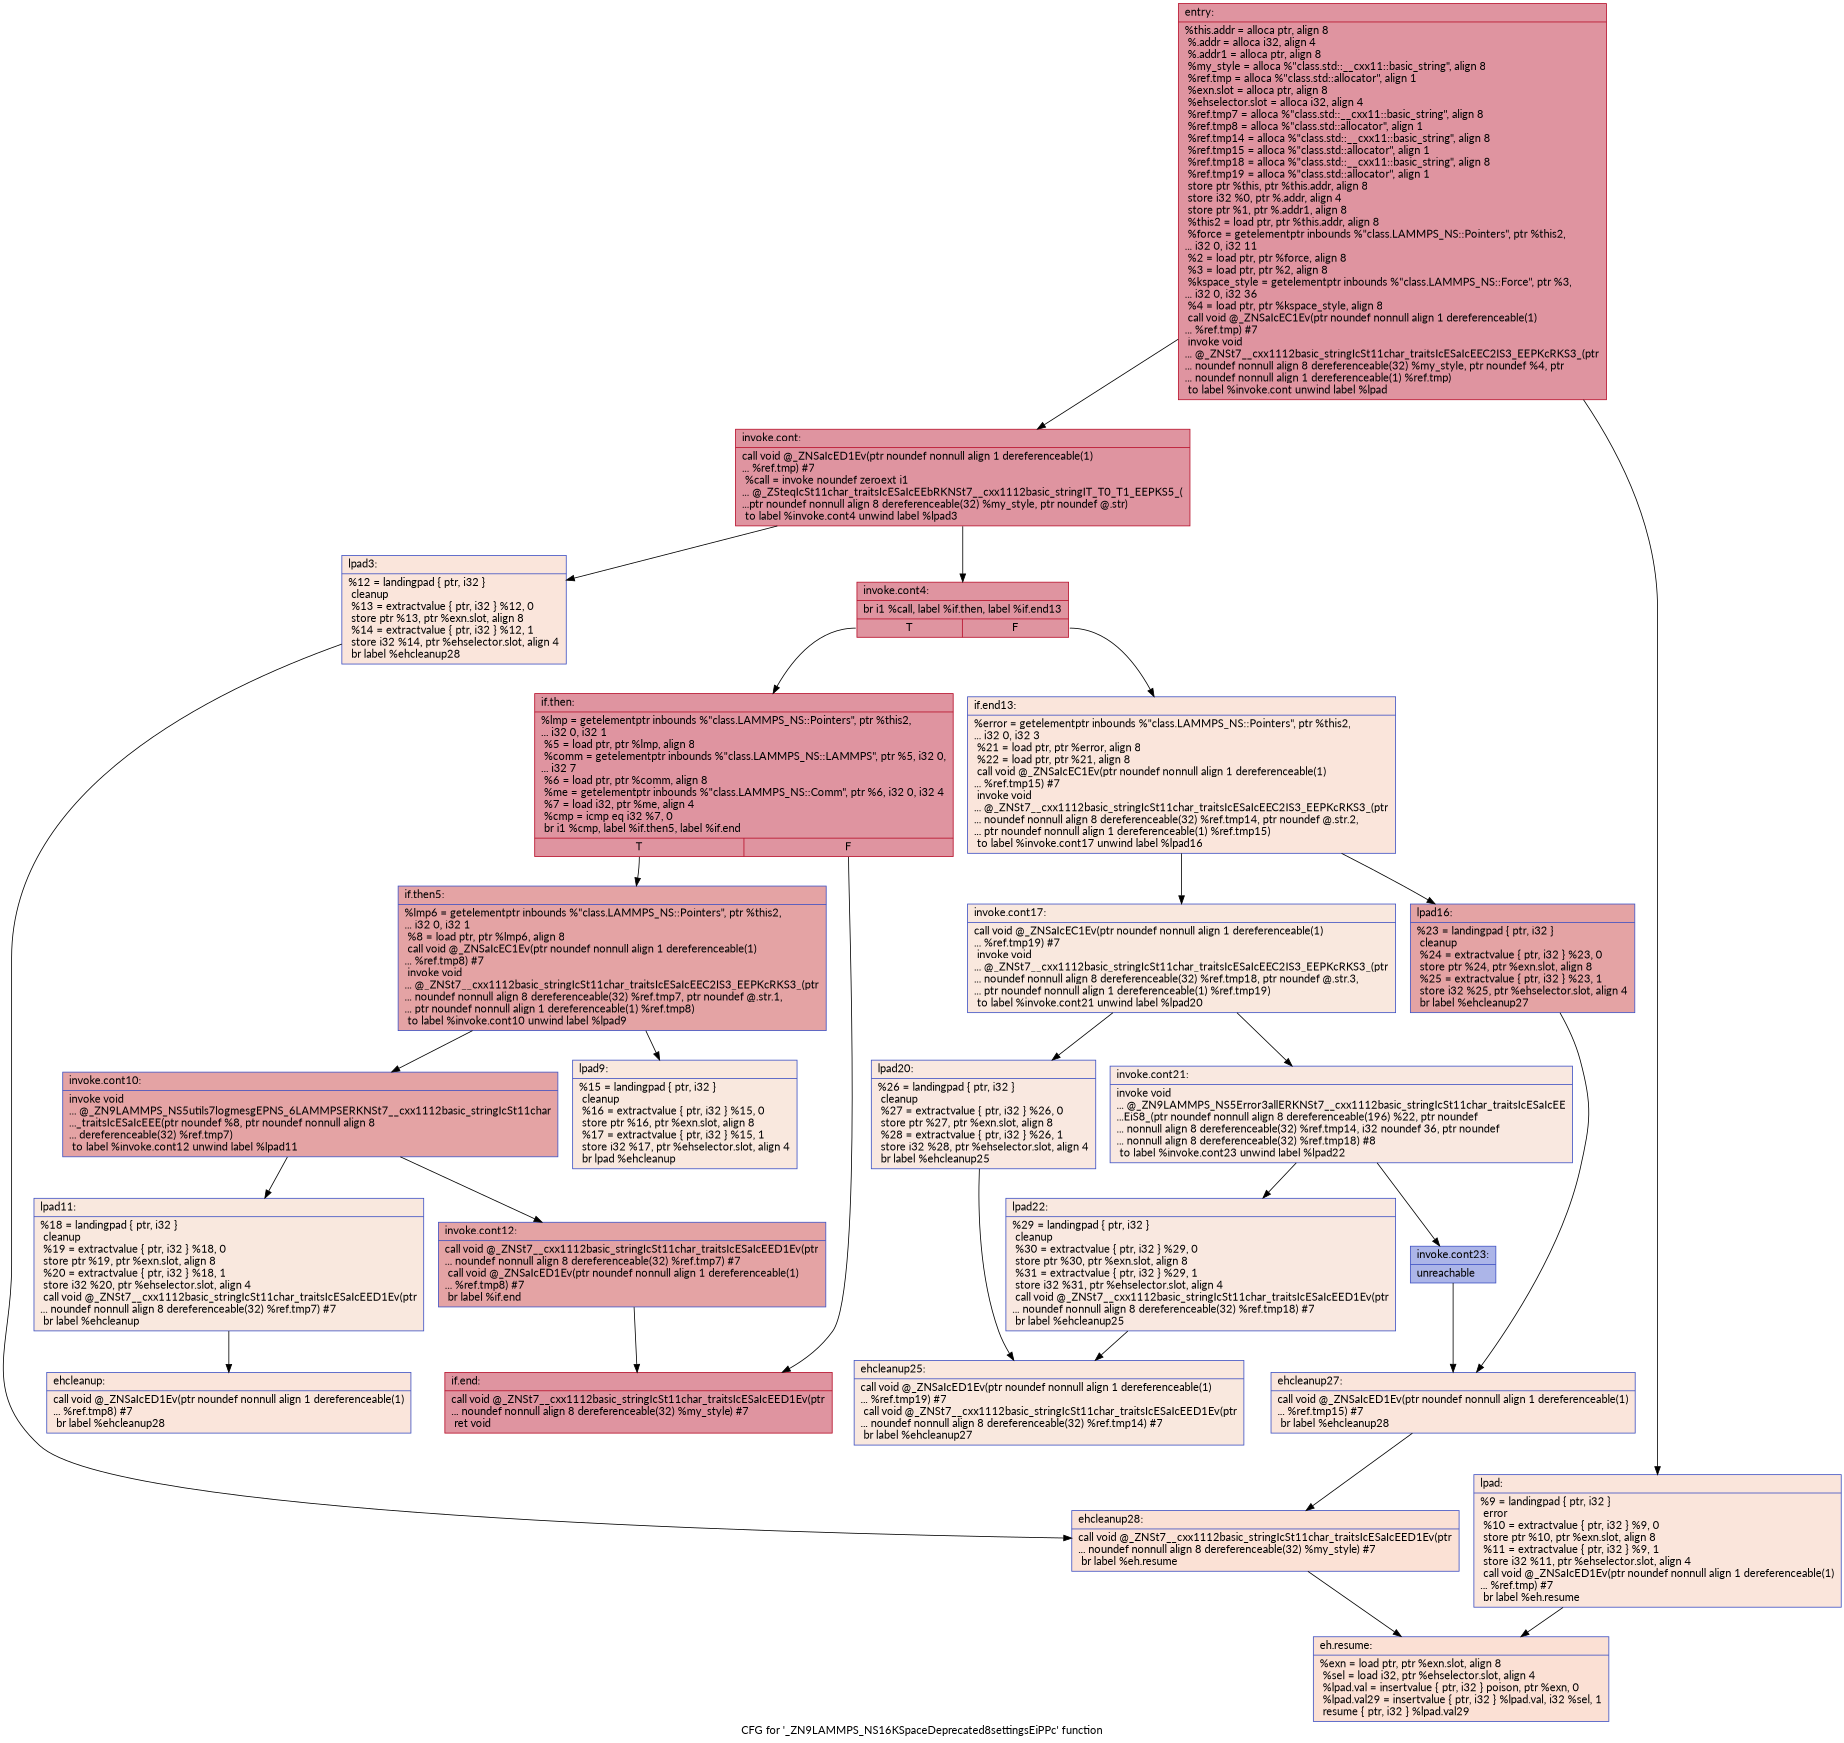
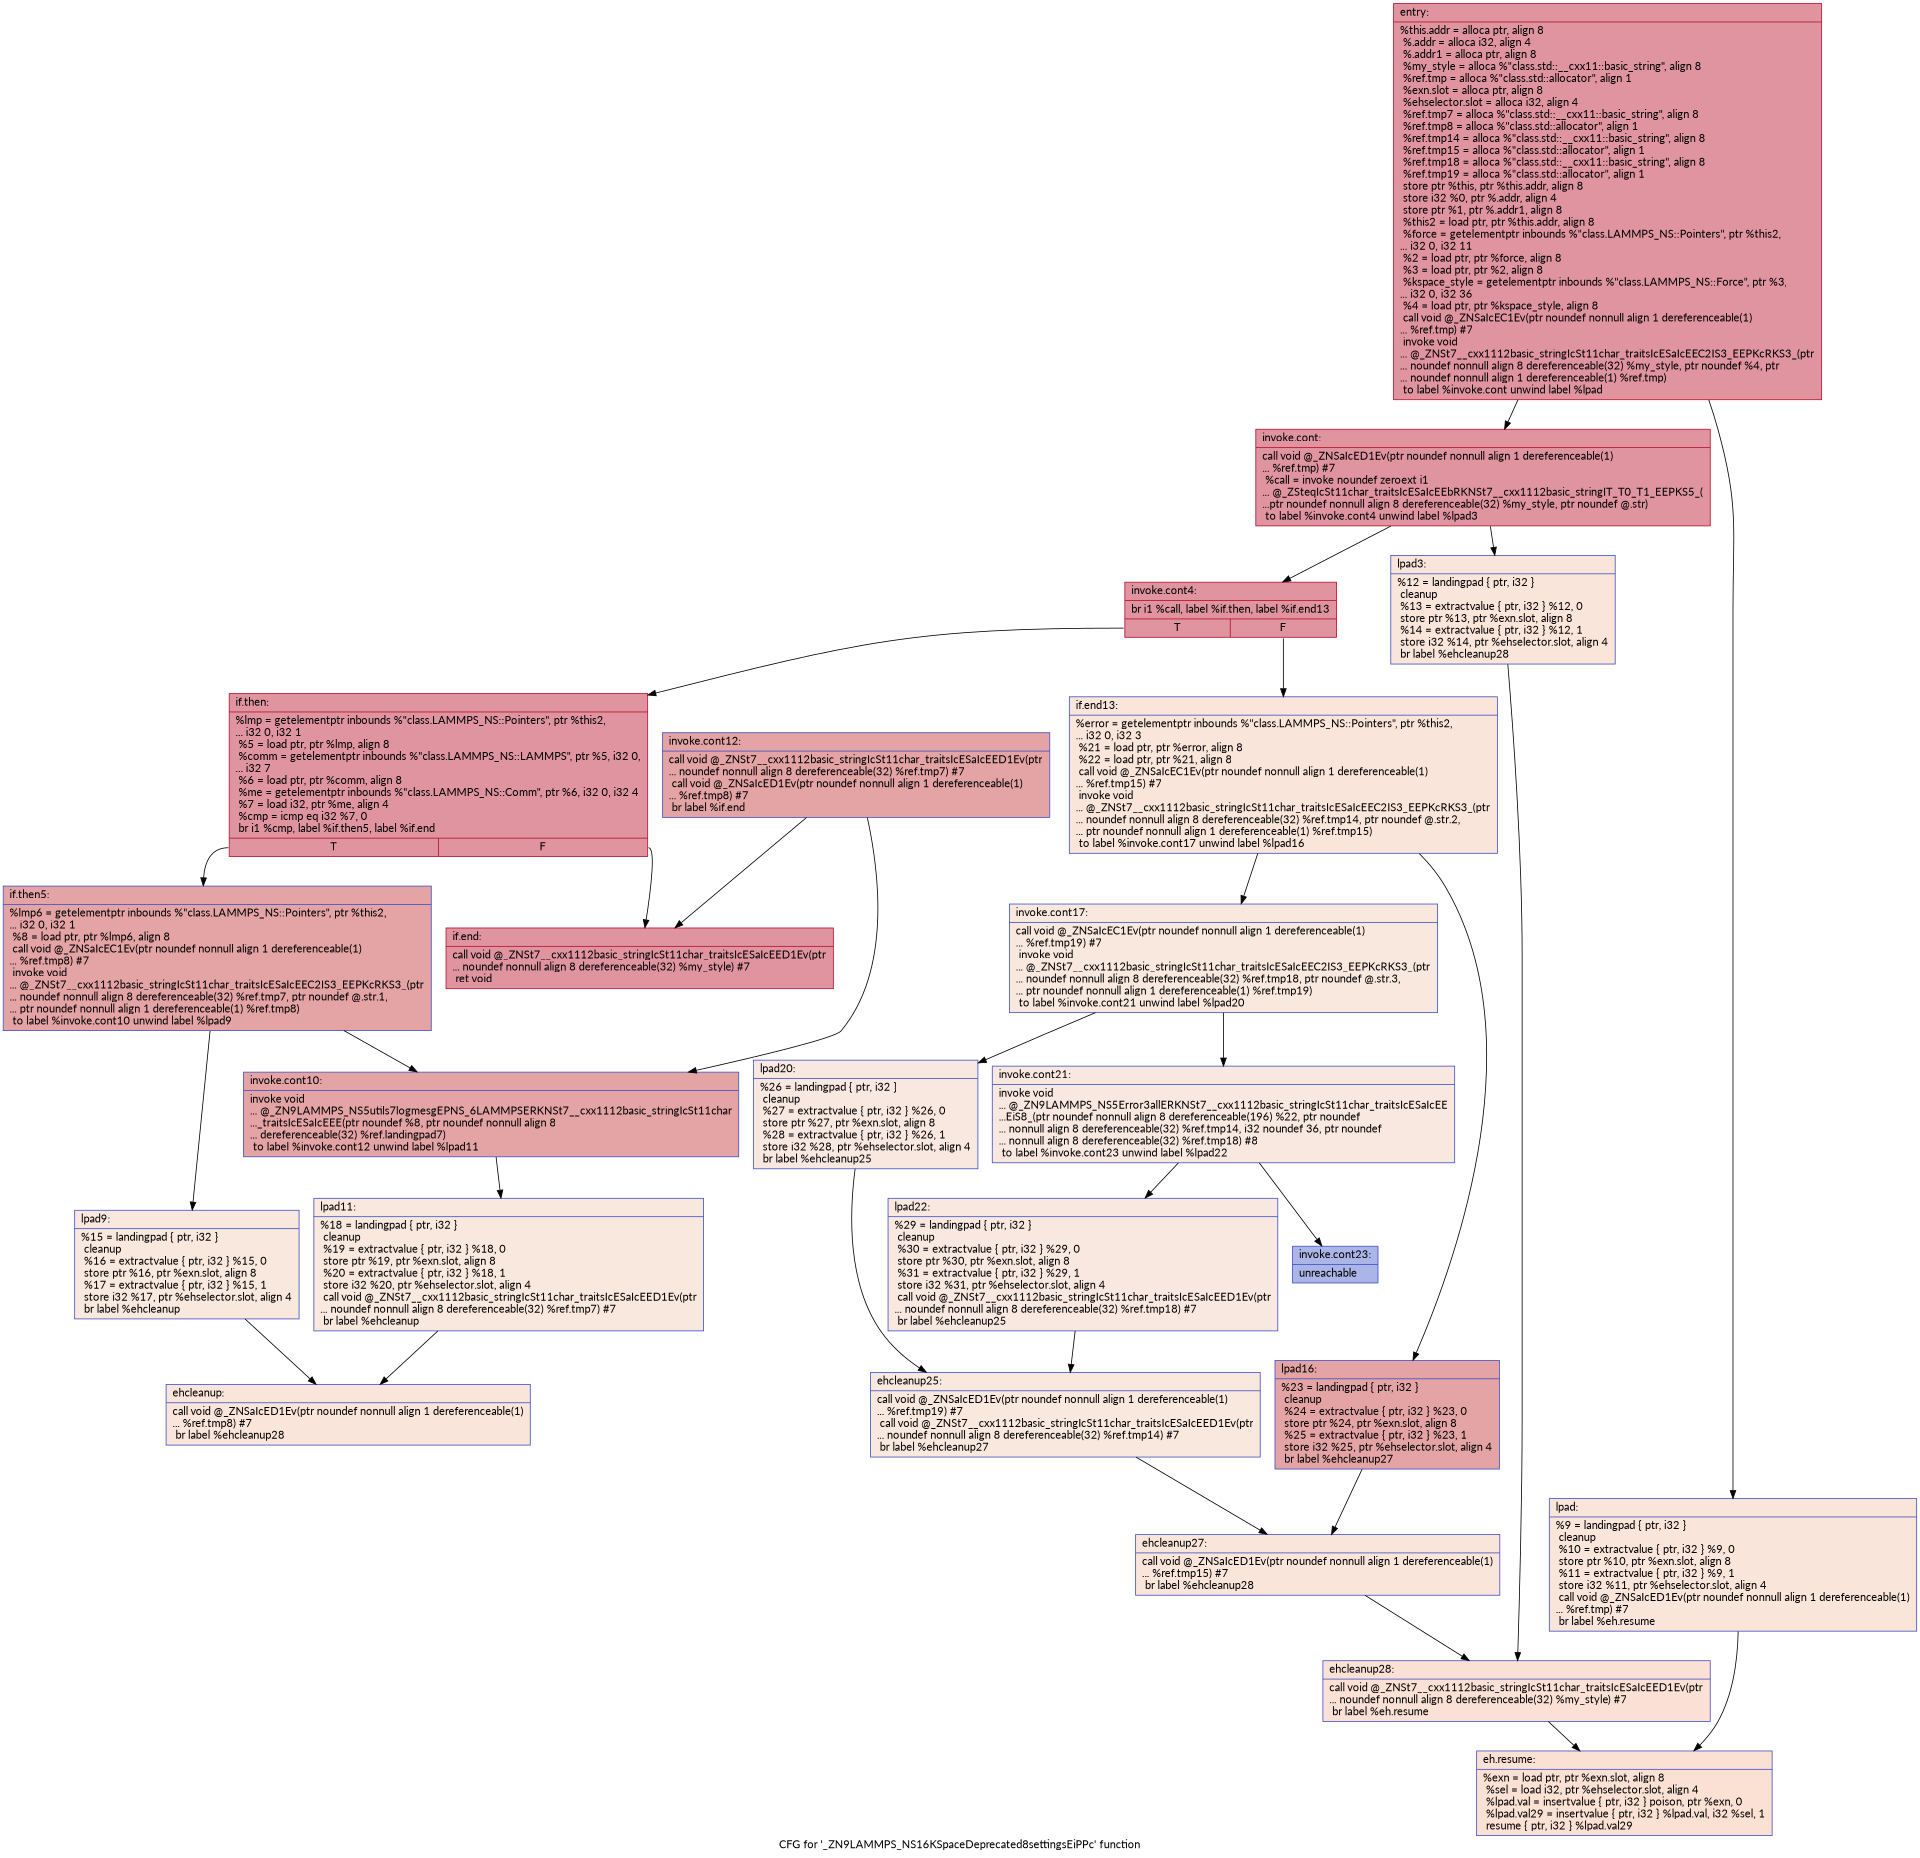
(151, 1135) -> (348, 1135)
(627, 1159) -> (131, 1309)
(468, 1188) -> (860, 1000)
(1453, 1323) -> (1198, 1494)
none -> (278, 1349)
(1494, 1514) -> (1576, 1538)
